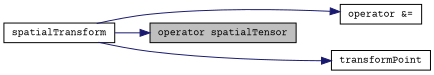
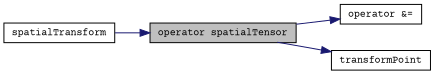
(213, 10) -> (313, 22)
(209, 57) -> (299, 46)
